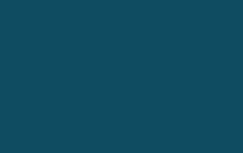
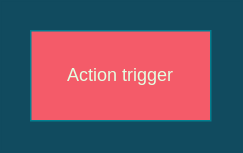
none -> (121, 76)
